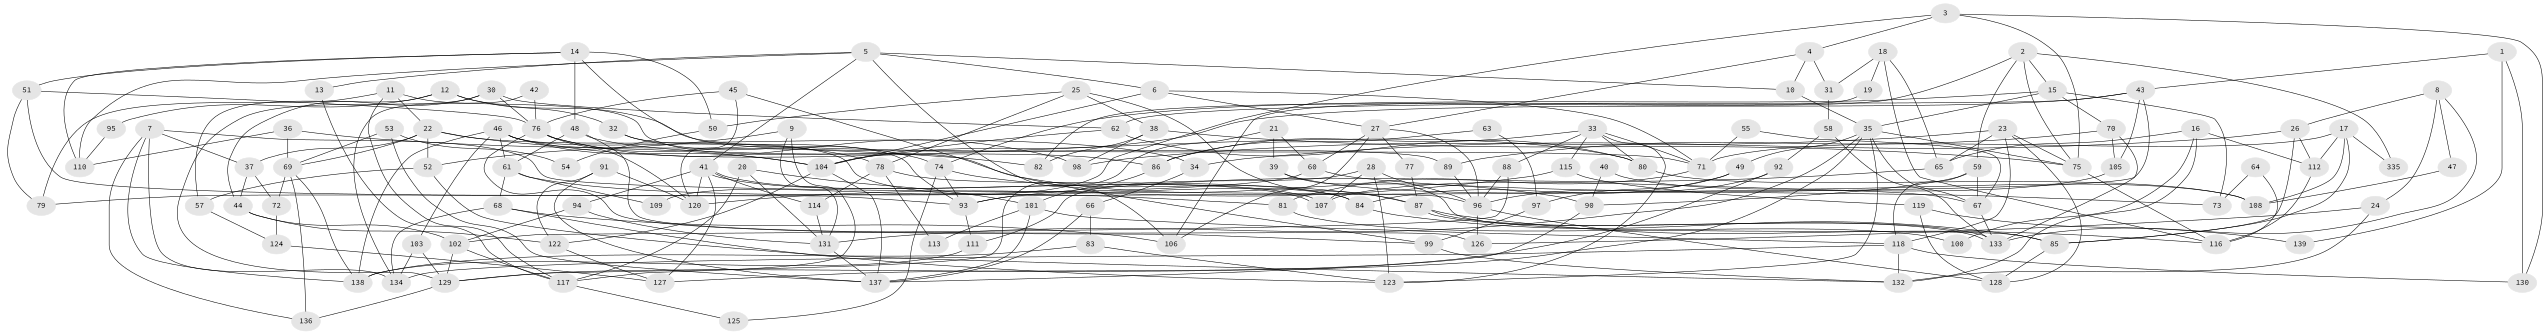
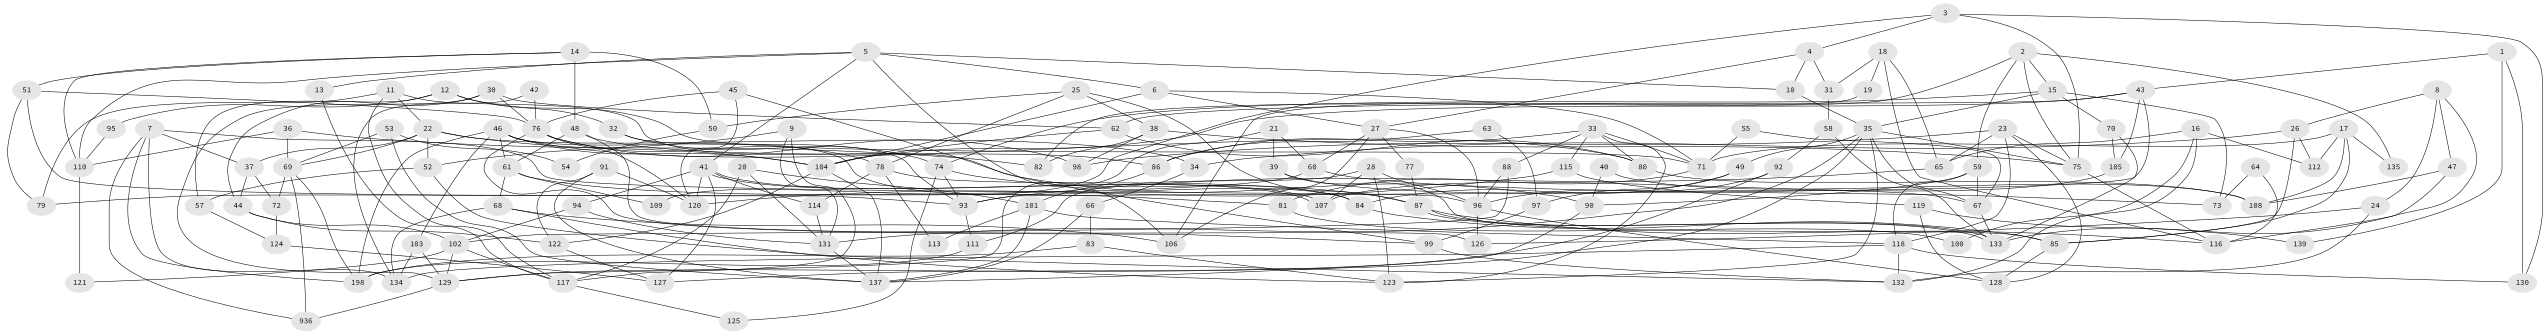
(1448, 167) -> none
(2393, 167) -> (2393, 167)
(2289, 210) -> (2344, 225)
none -> (80, 283)
(358, 283) -> (358, 283)
(306, 321) -> (306, 321)
